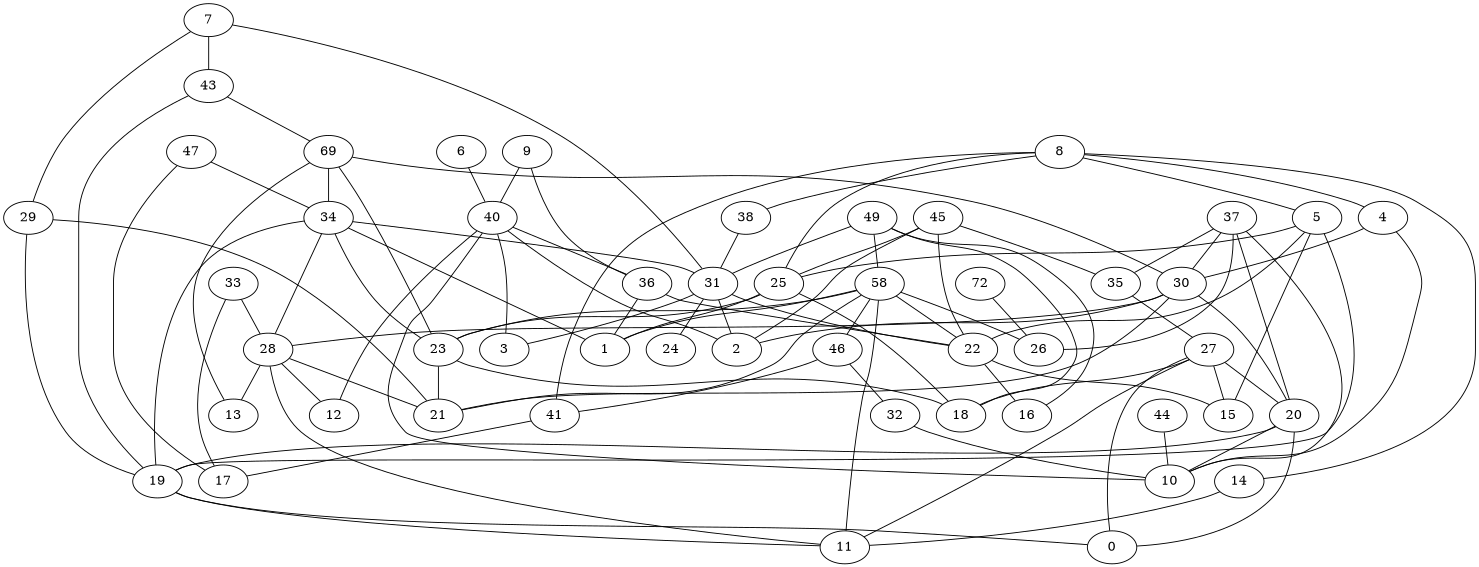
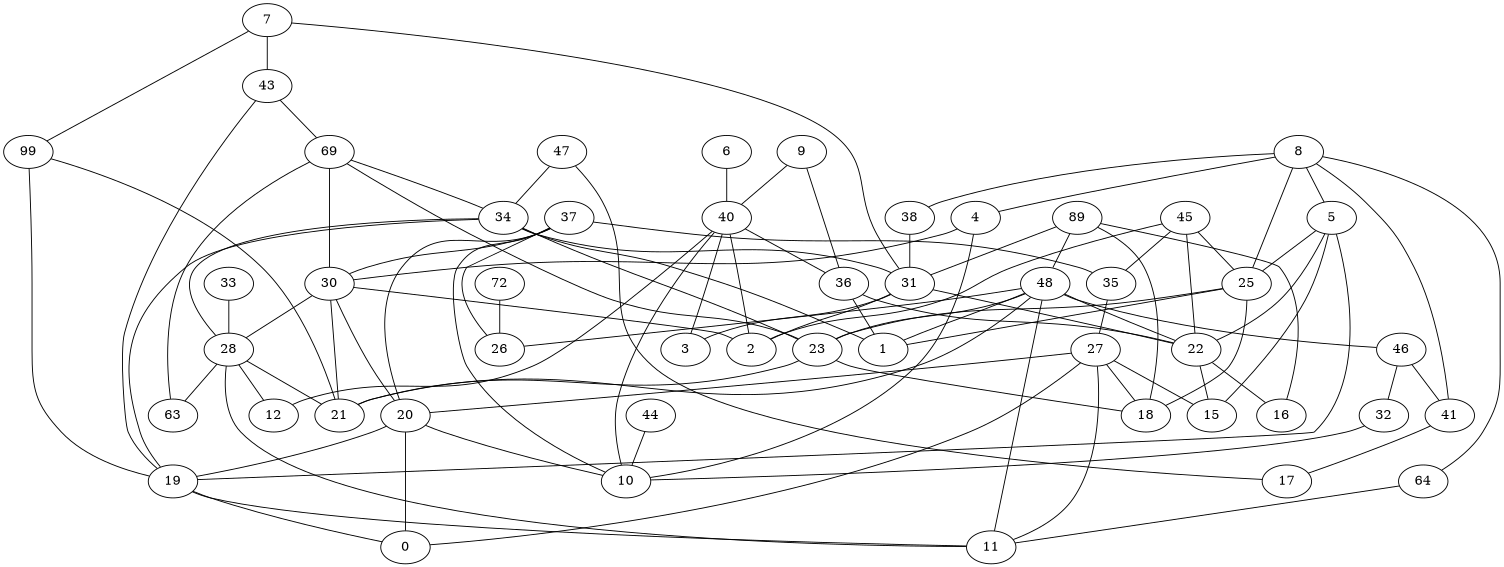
(28, 218) -> (28, 152)
(872, 218) -> (1077, 218)
(880, 284) -> (1045, 284)
(671, 350) -> none
(200, 382) -> none
(233, 416) -> (173, 416)
(1239, 481) -> (1423, 481)
